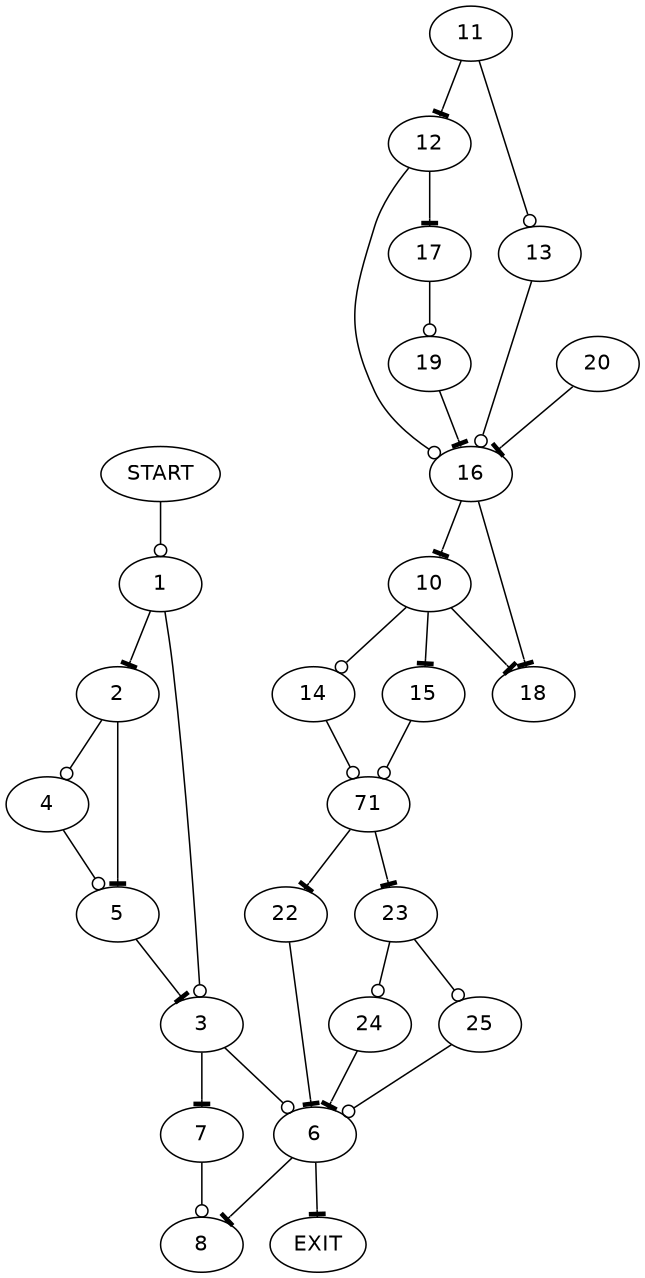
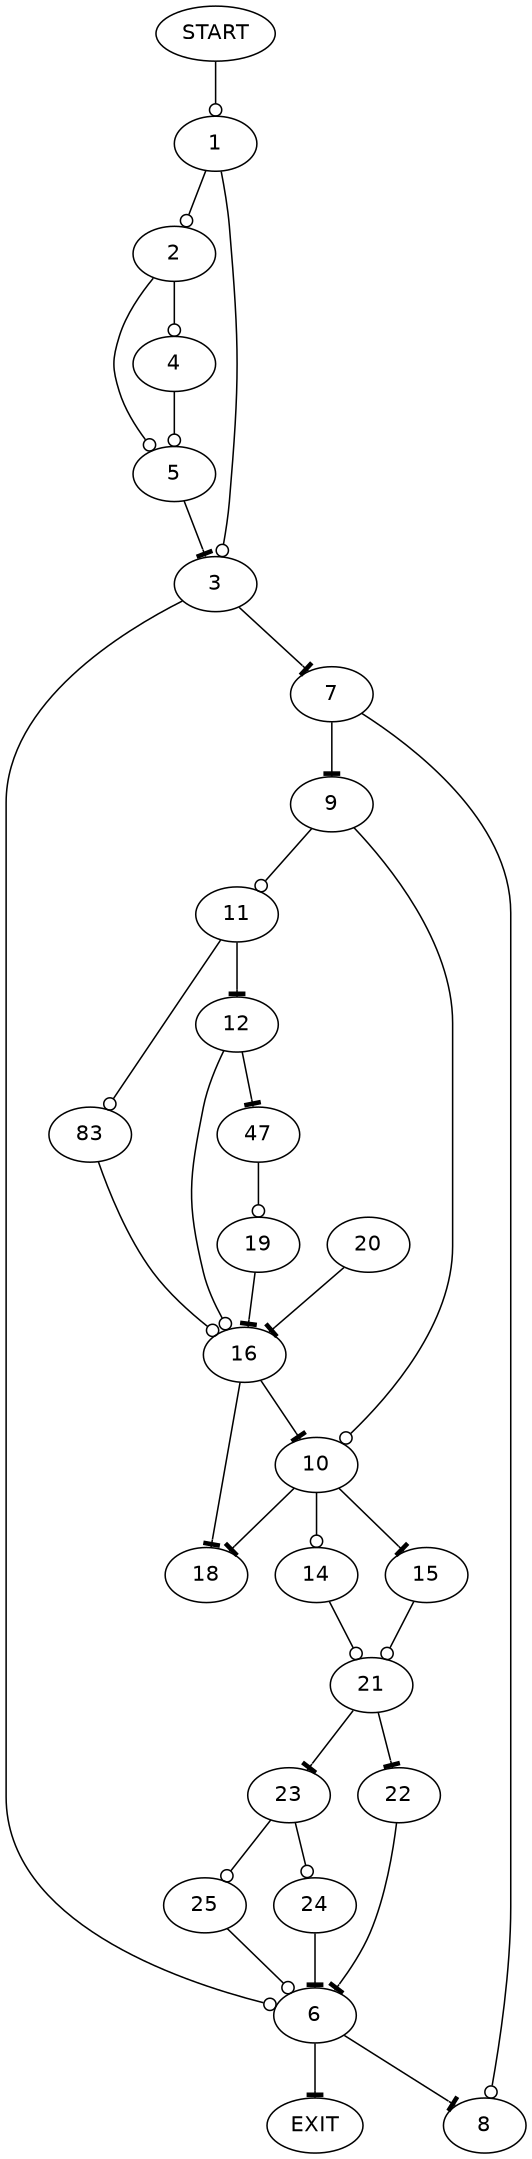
(430, 254) -> (258, 1135)
(540, 254) -> (90, 1135)
(141, 636) -> (197, 193)
(118, 800) -> (114, 358)
none -> (332, 804)
(369, 804) -> (372, 1685)
